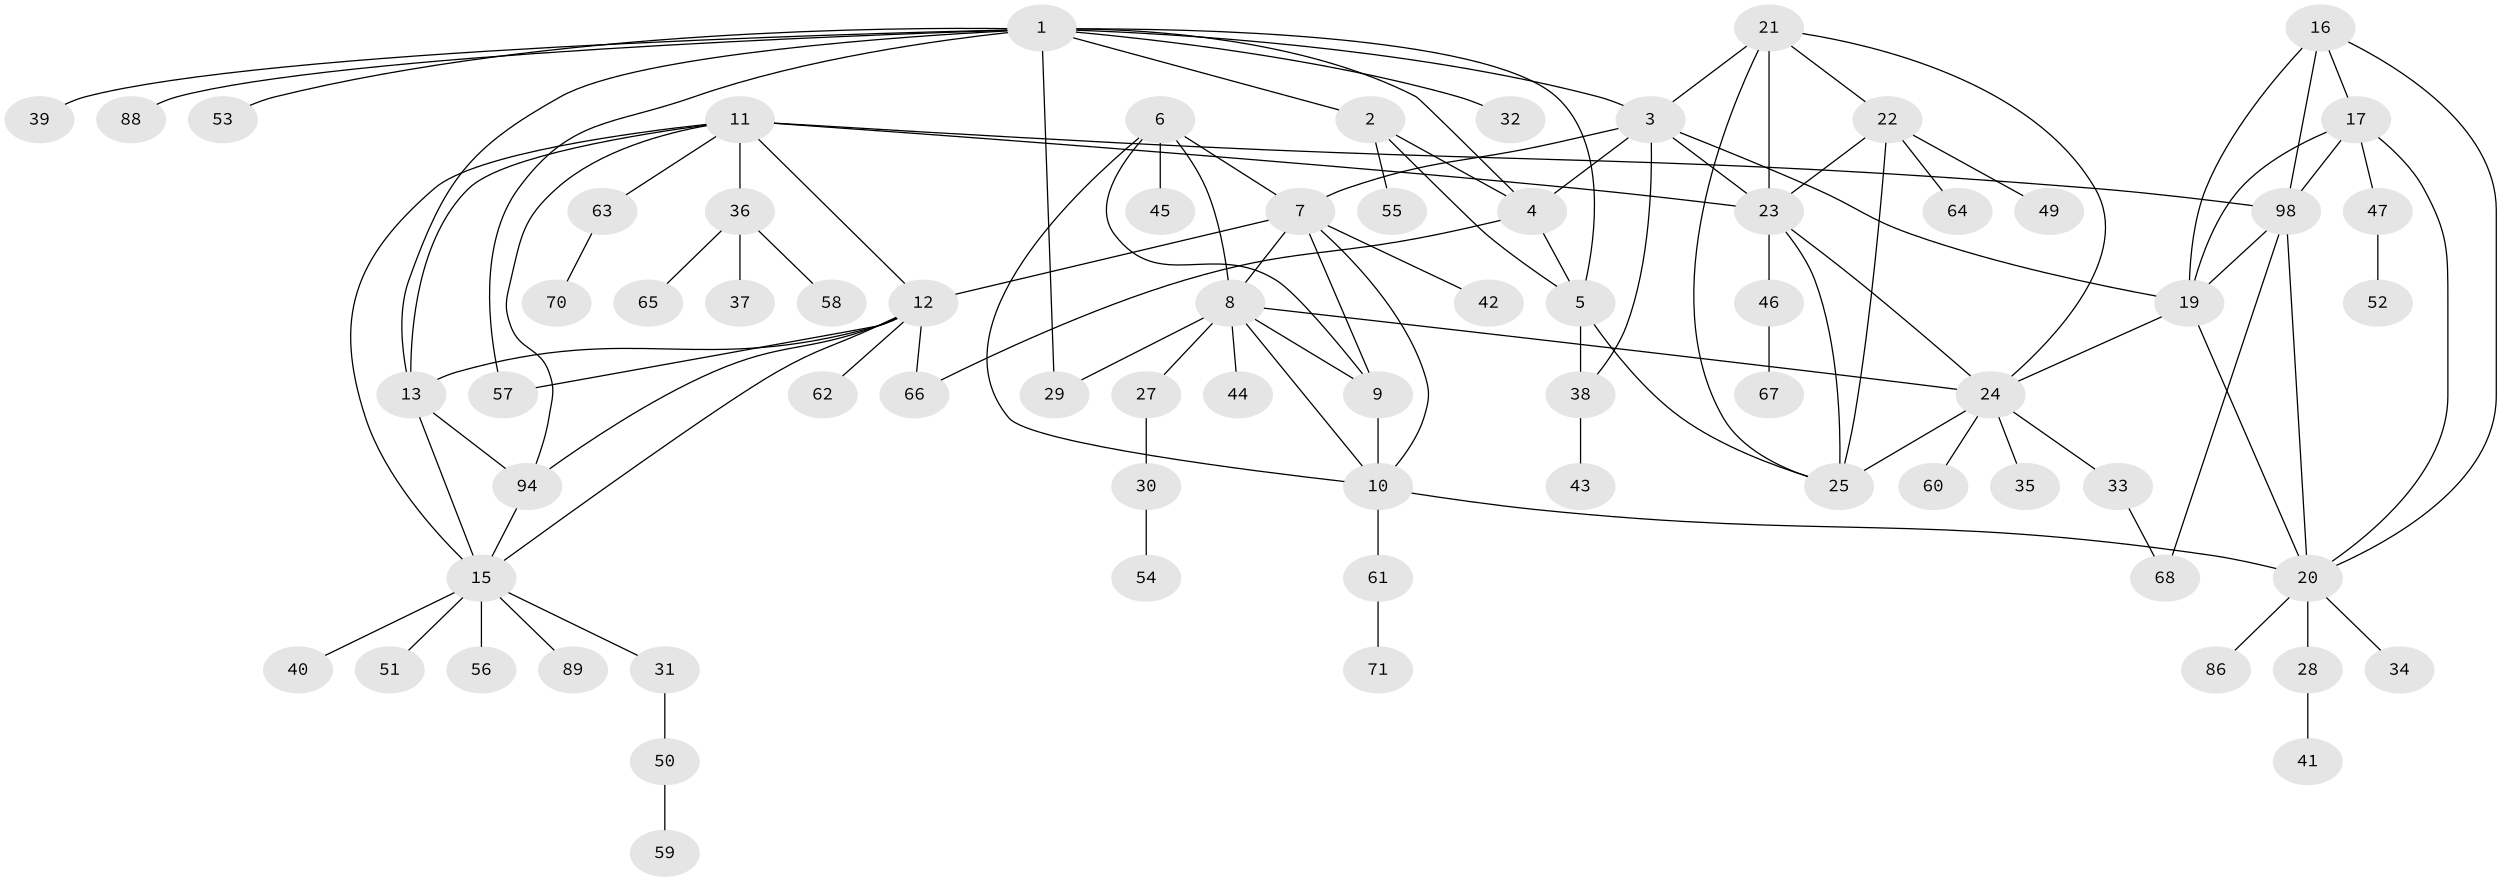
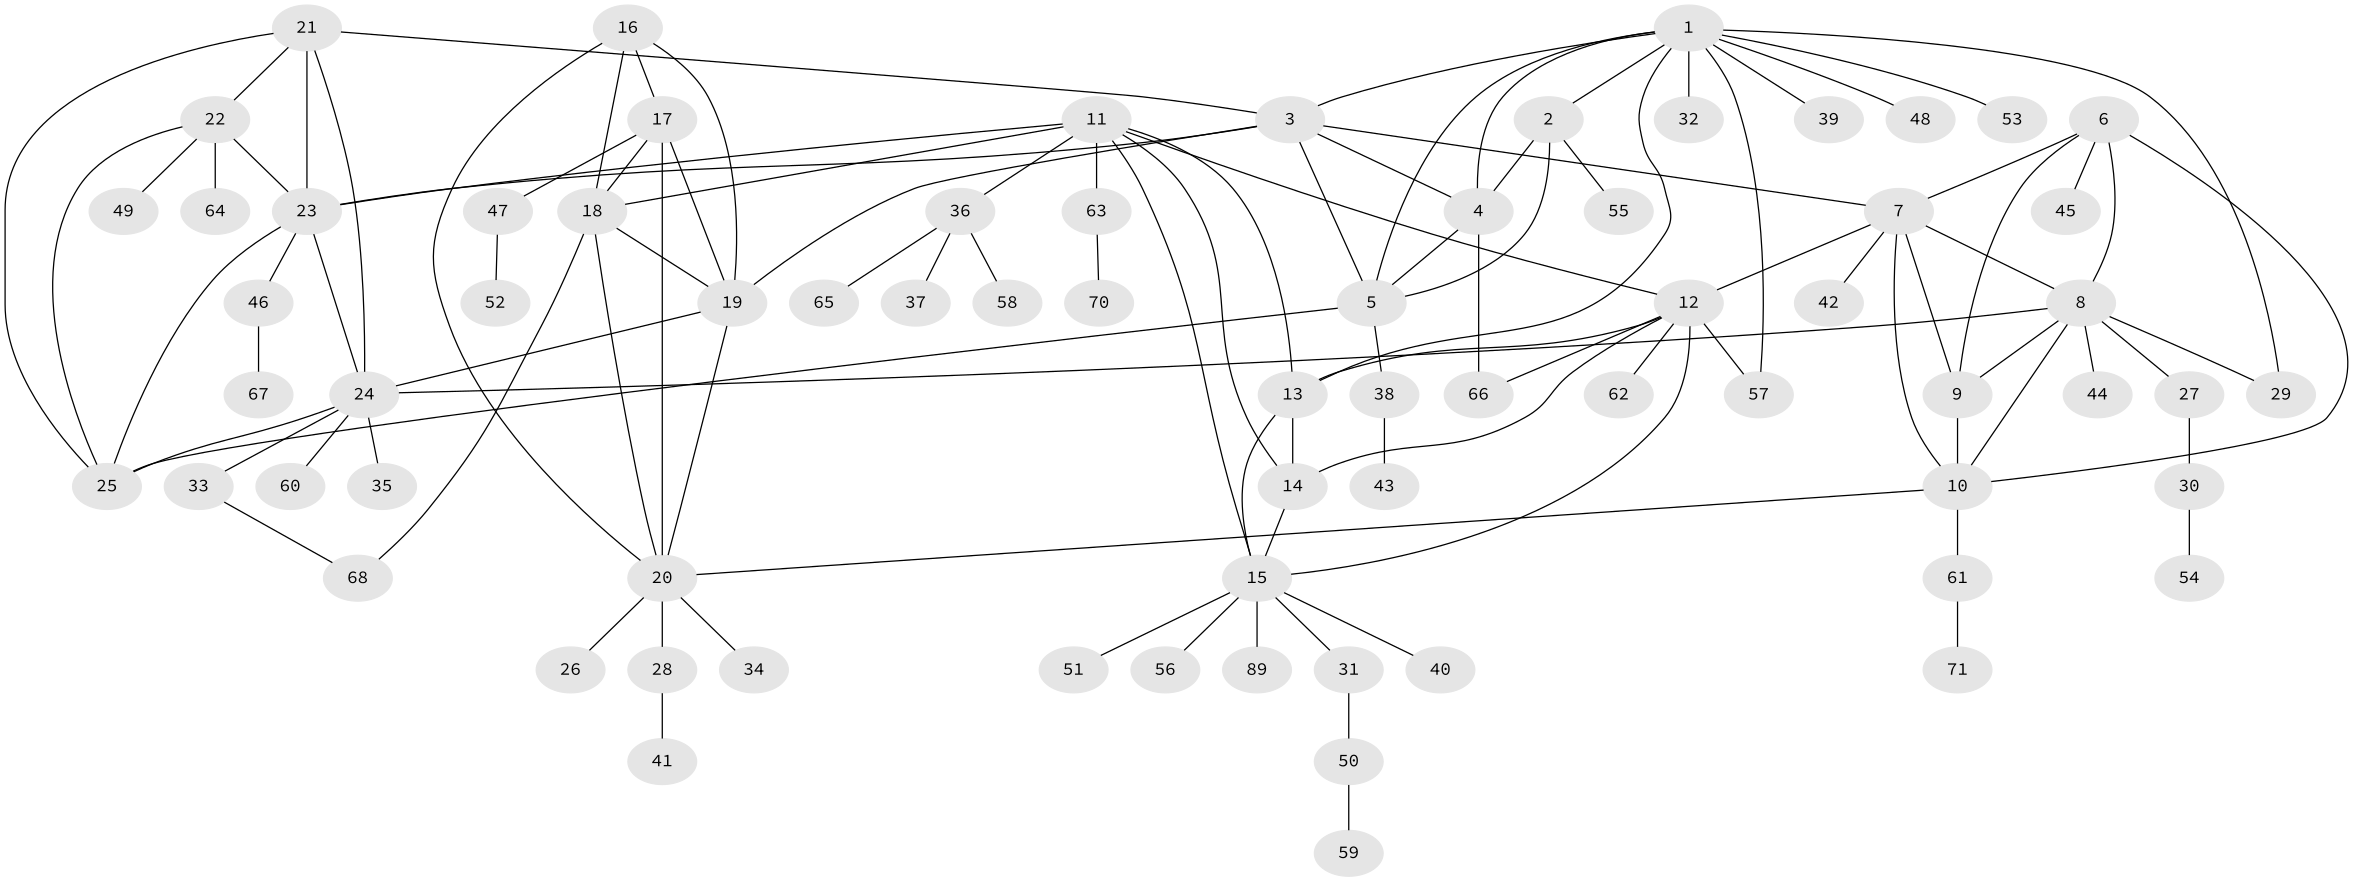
(131, 120) -> (1921, 120)
(2286, 211) -> (592, 211)
(1643, 263) -> (1331, 211)
(527, 487) -> (1293, 487)
(2216, 670) -> (571, 670)
